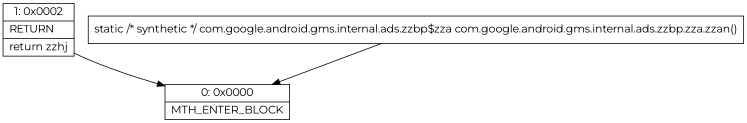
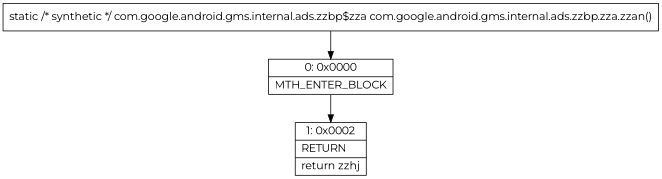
(115, 70) -> (331, 105)
